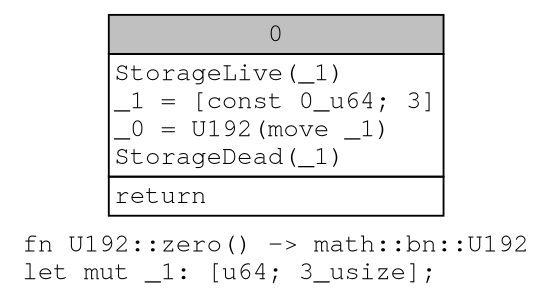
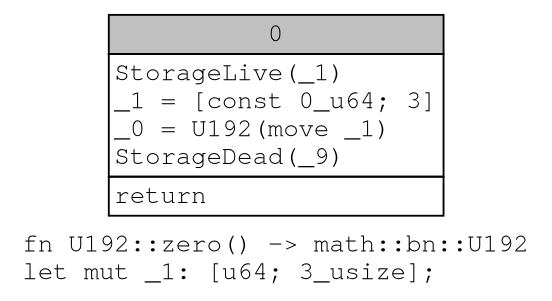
(230, 156) -> (230, 156)
